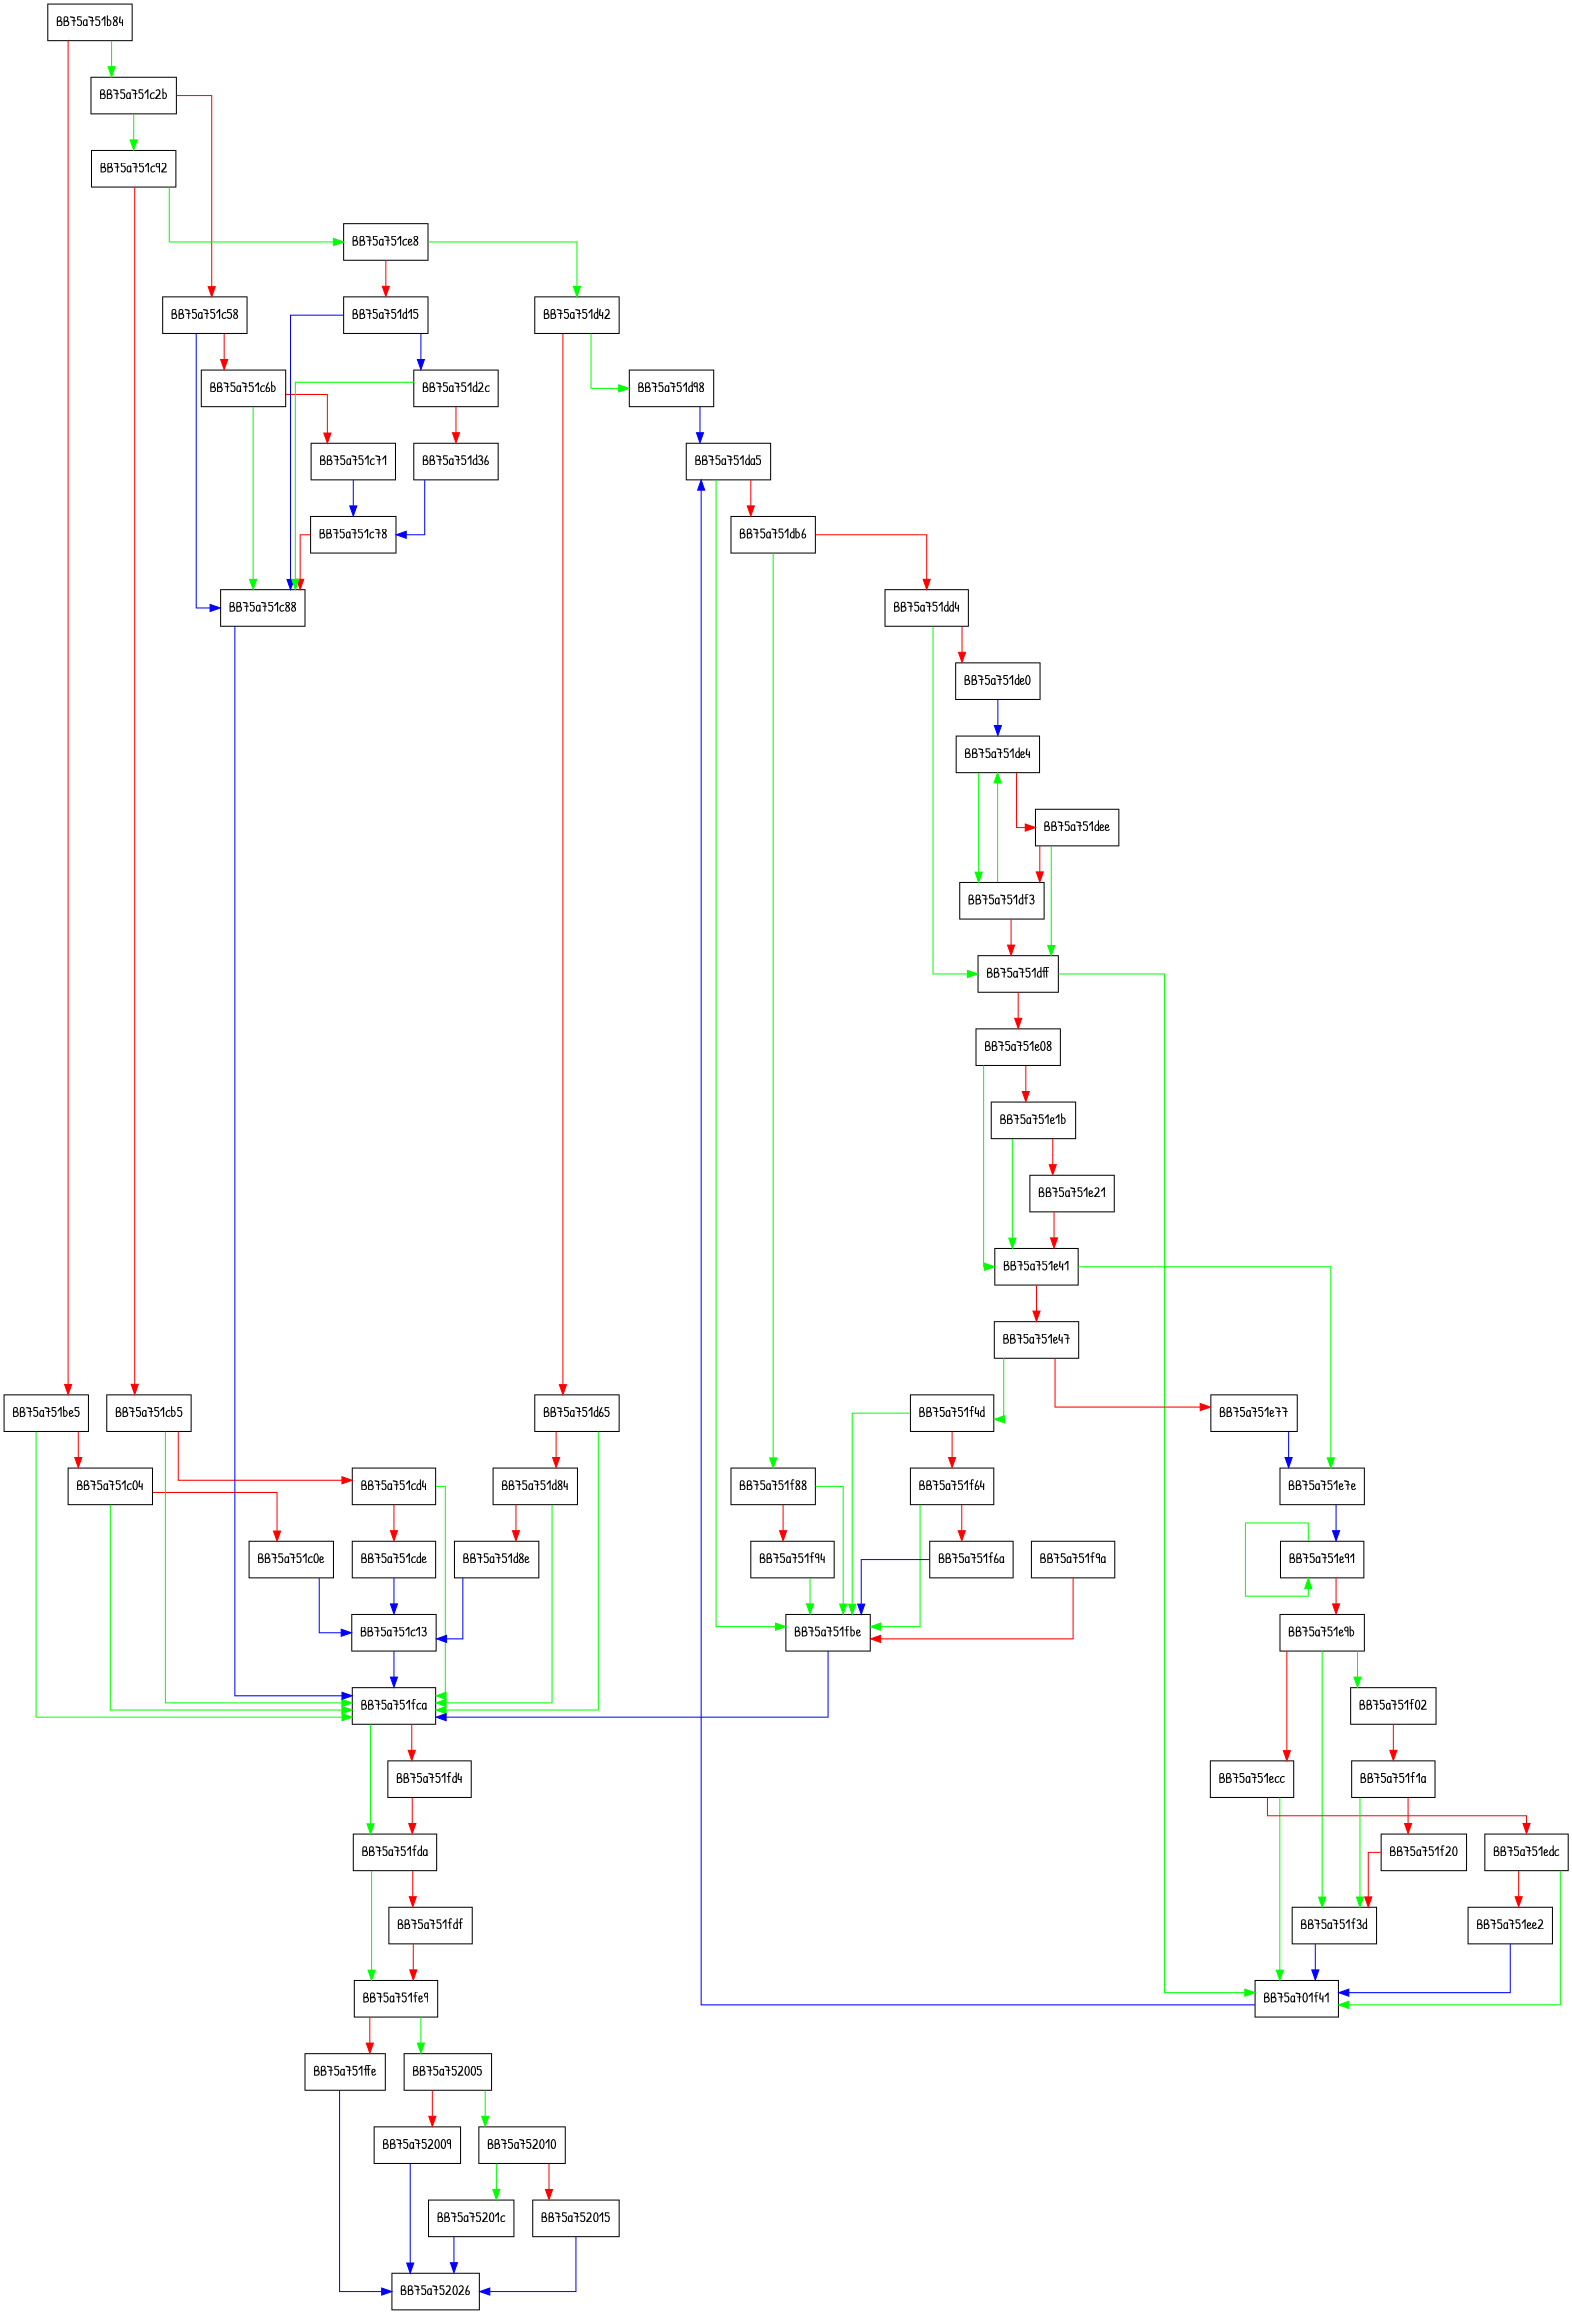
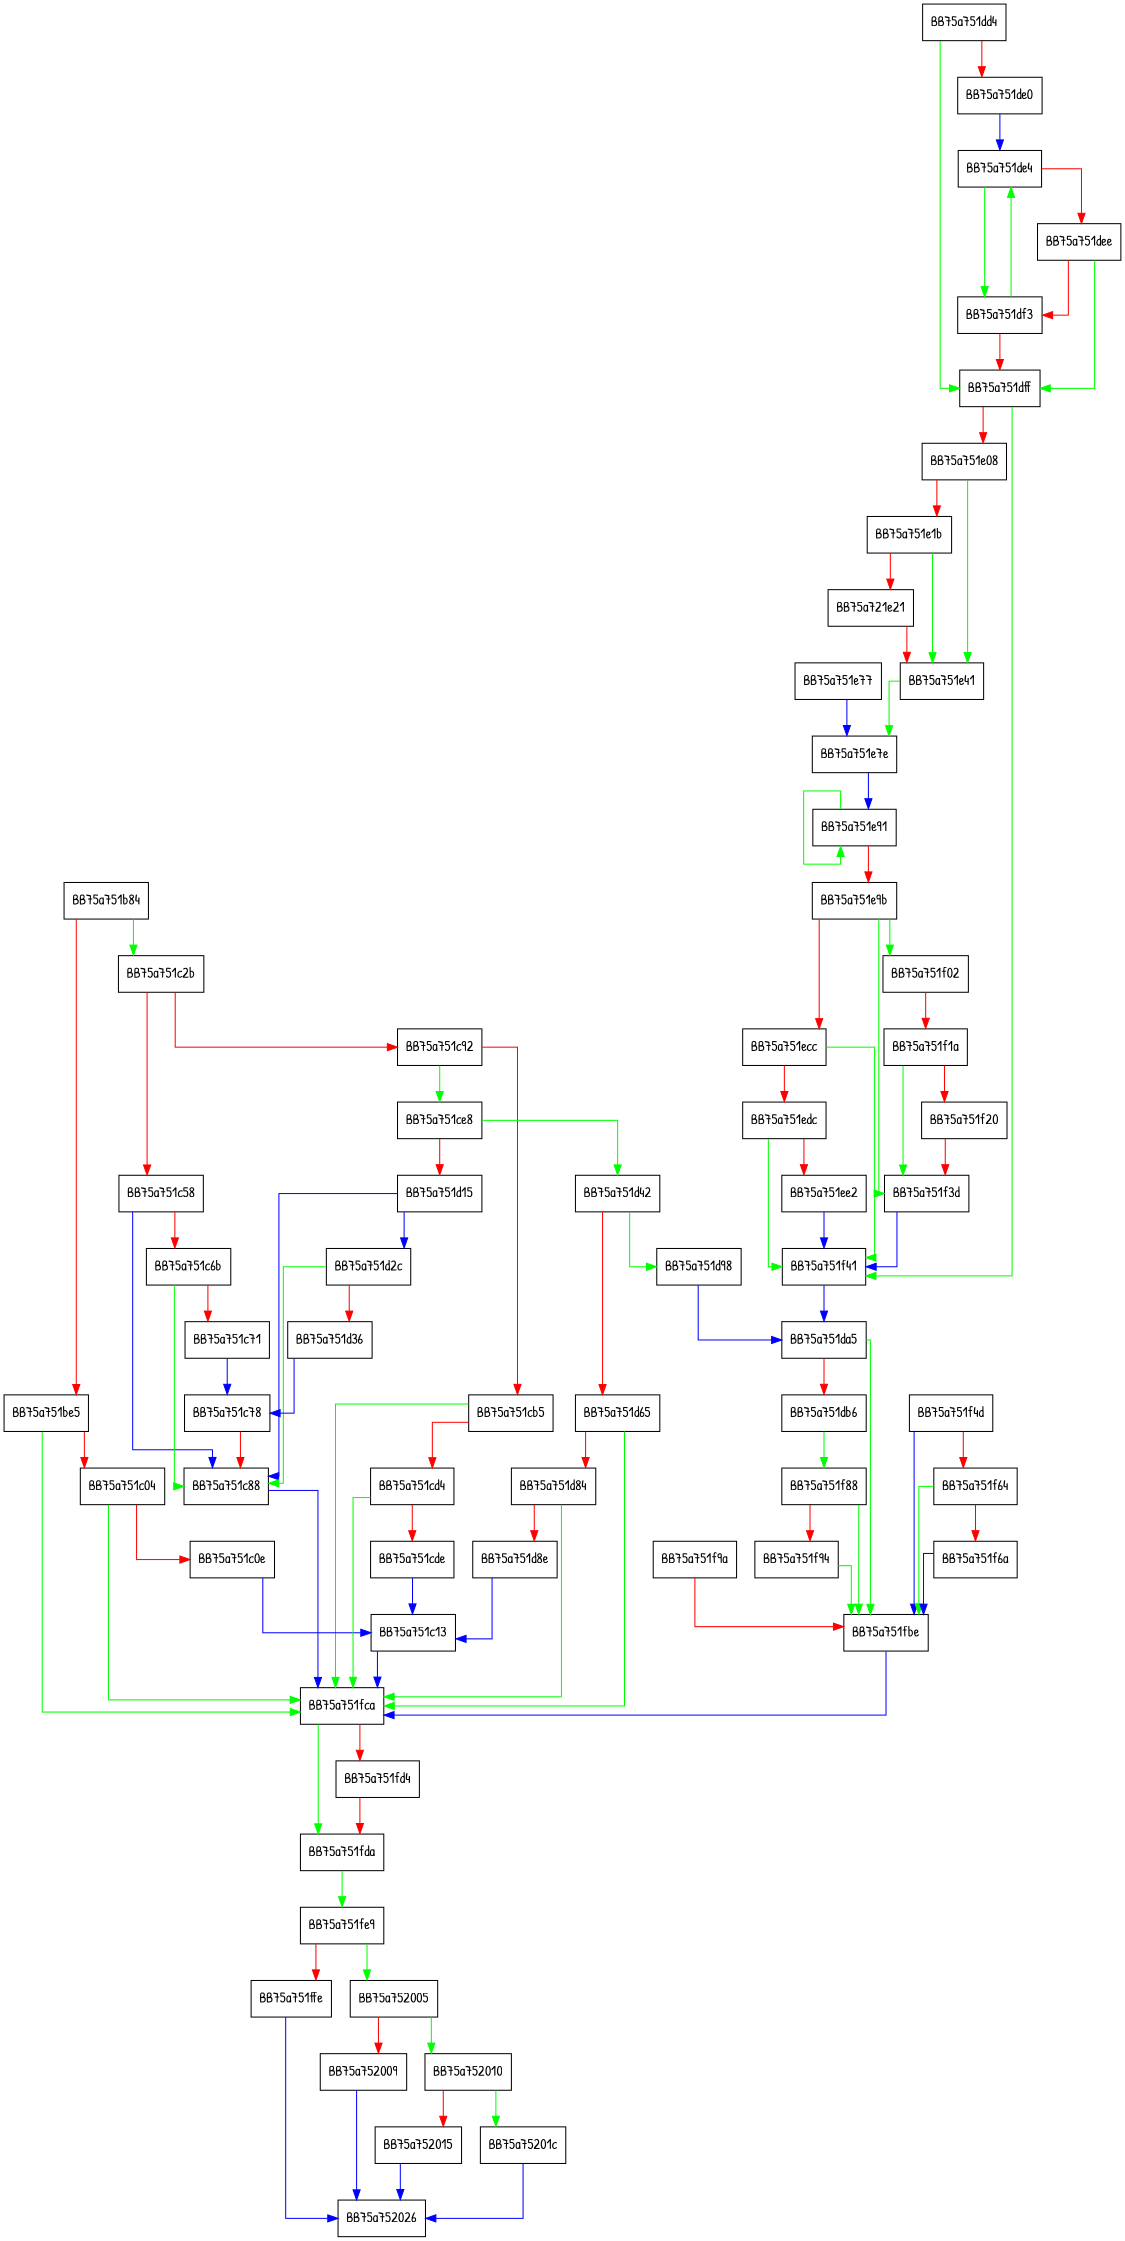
(134, 127) -> (254, 1047)
(893, 535) -> none
(1072, 1194) -> (871, 608)
(1036, 1340) -> none
(852, 1480) -> (914, 1479)
(431, 1926) -> none
(1297, 1999) -> (824, 1267)
